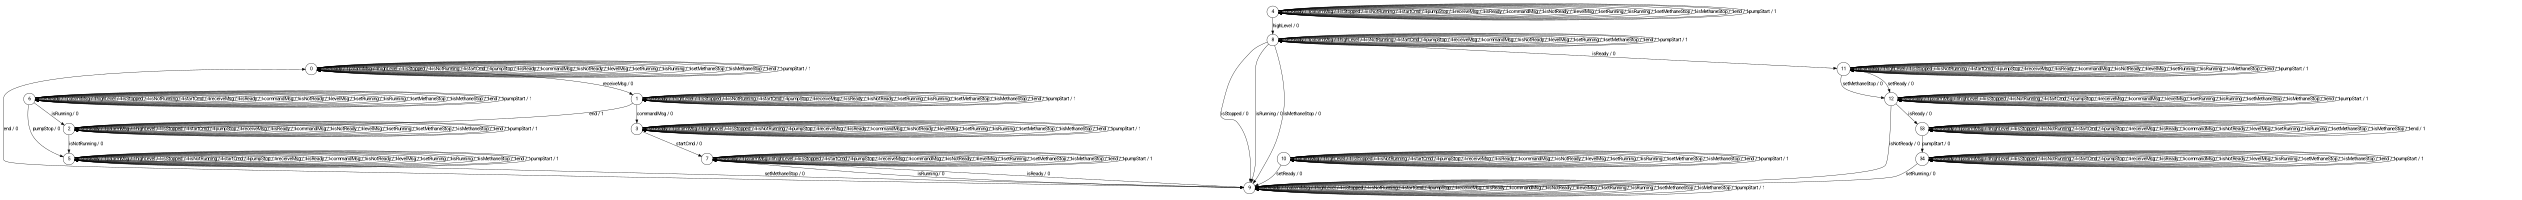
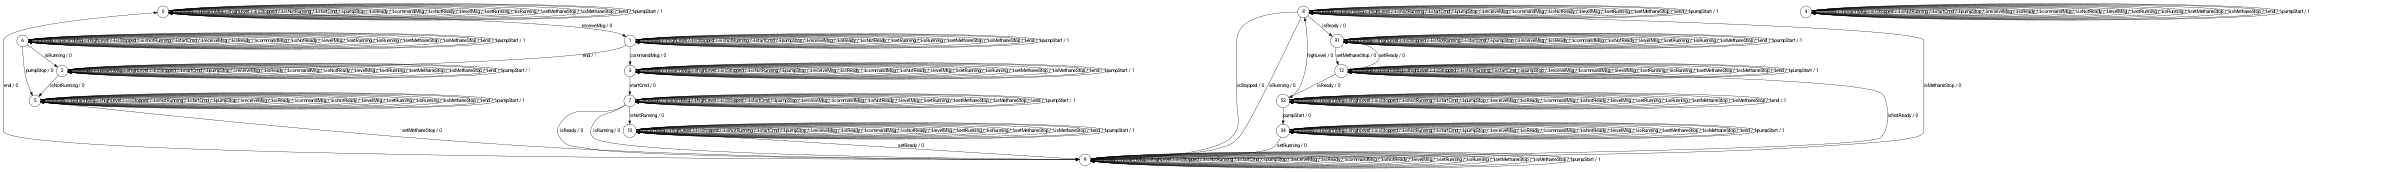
(1273, 24) -> (1307, 62)
(1844, 69) -> (1337, 41)
none -> (630, 114)
